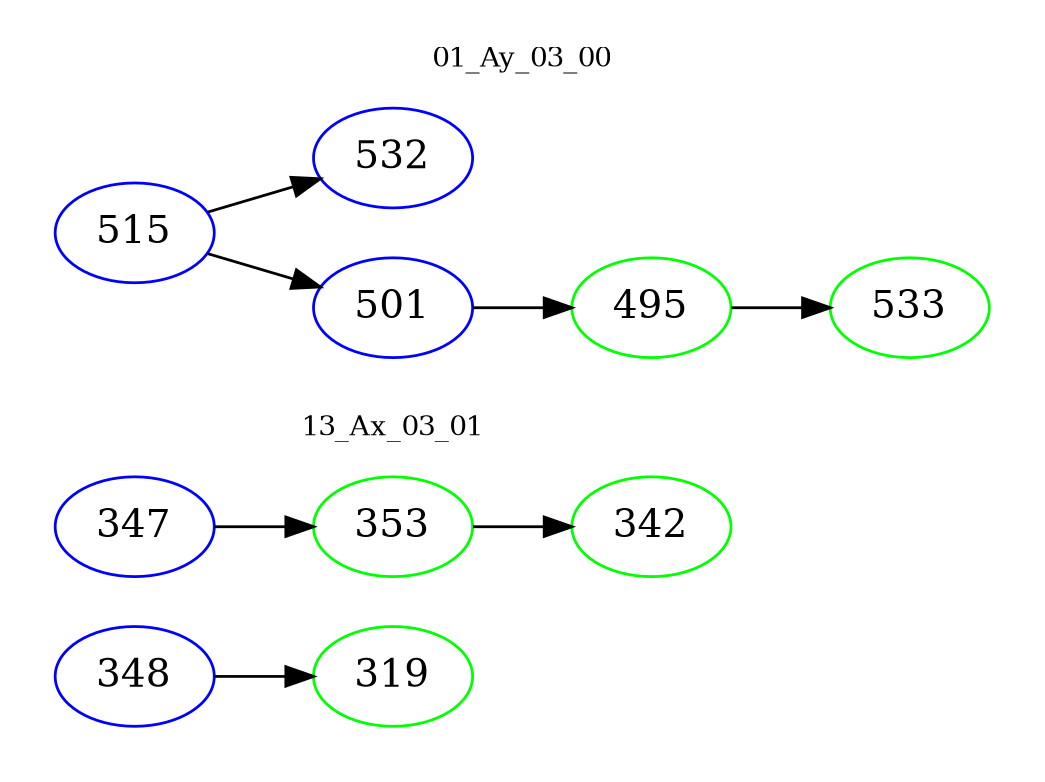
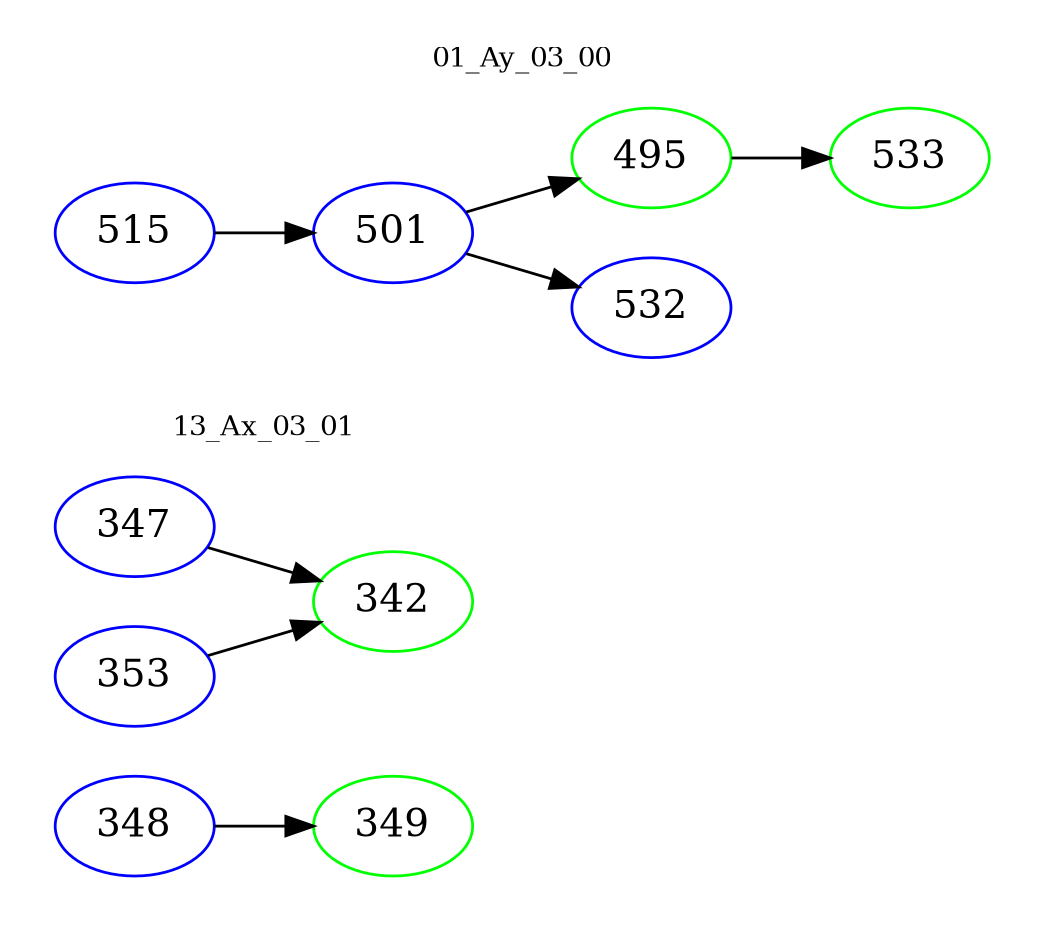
(250, 199) -> (509, 266)
(250, 527) -> (250, 560)
(393, 527) -> (135, 676)
(393, 676) -> (393, 826)
